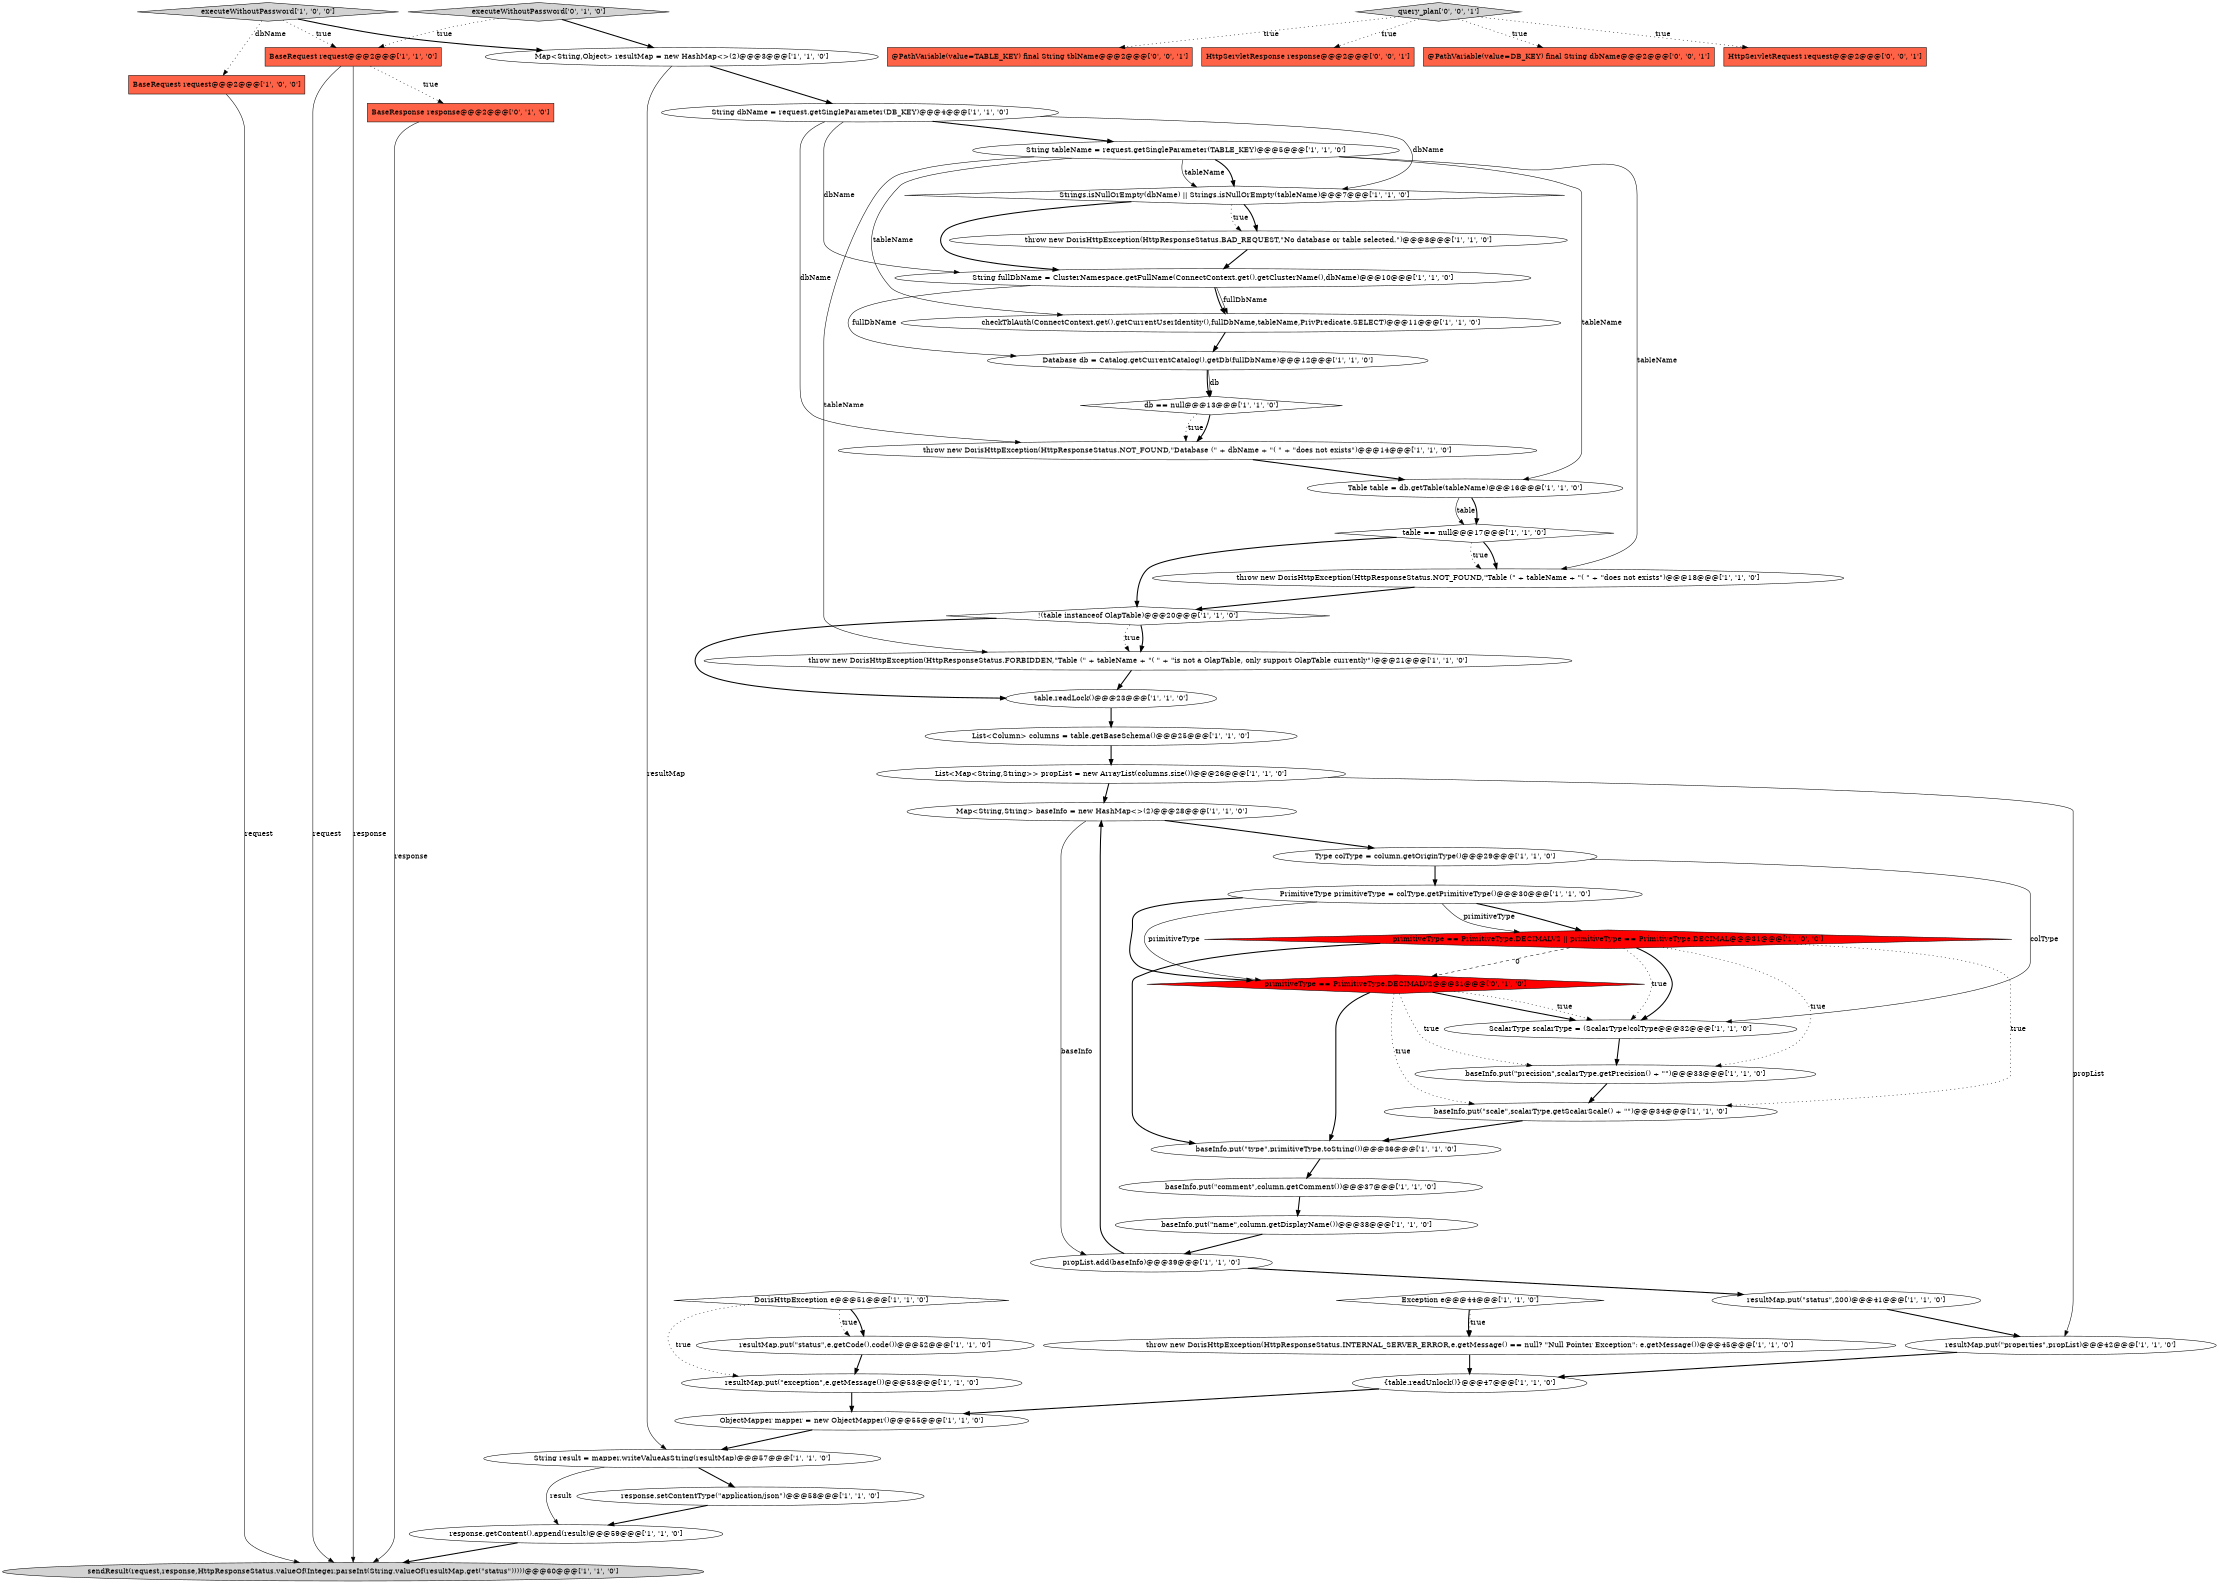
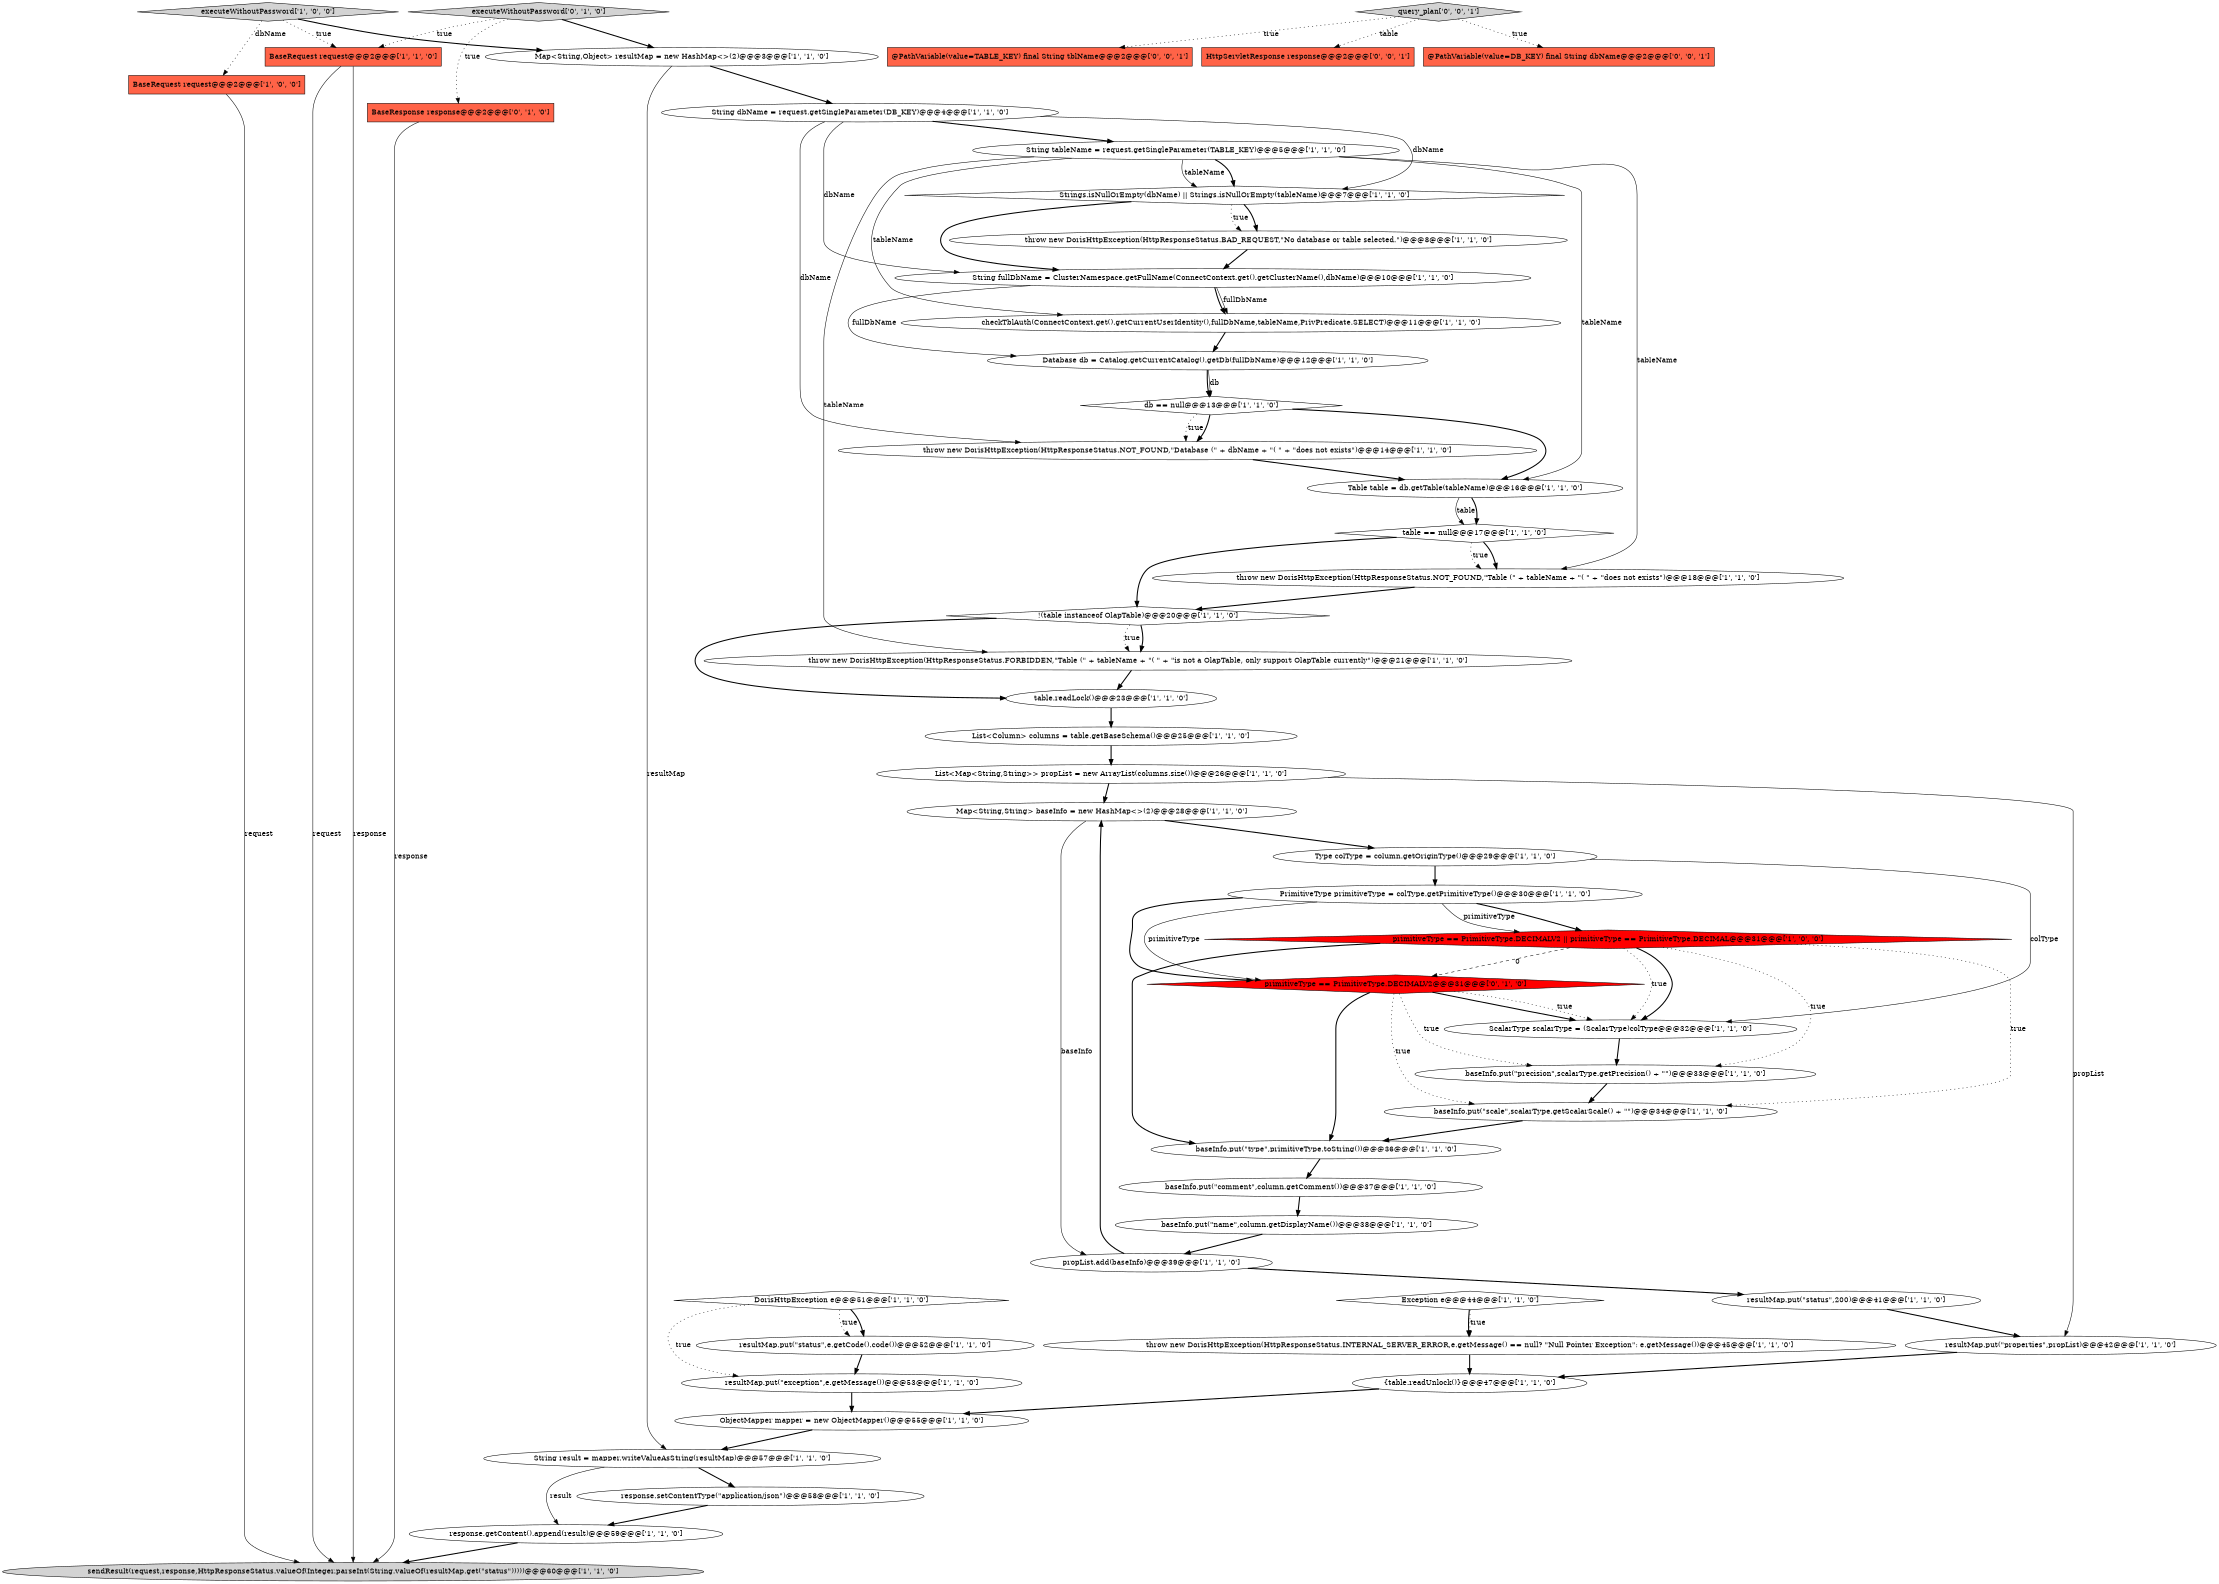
(1389, 34) -> (1389, 34)
(1825, 57) -> none
(404, 84) -> (464, 50)
none -> (1448, 420)
